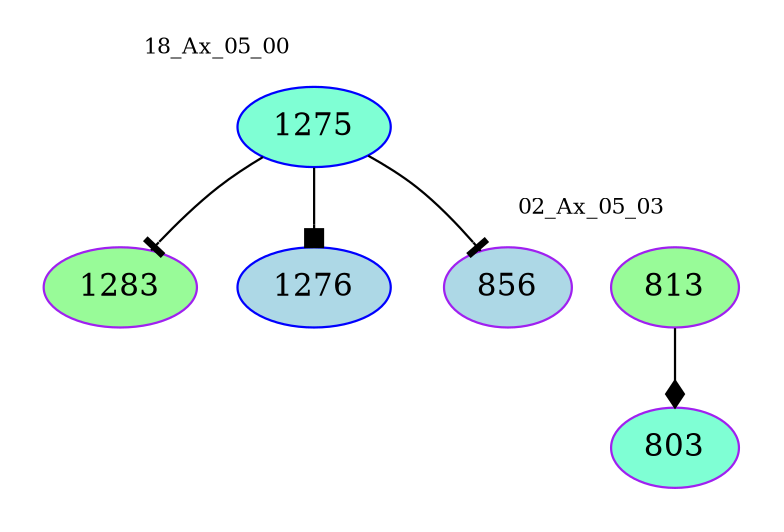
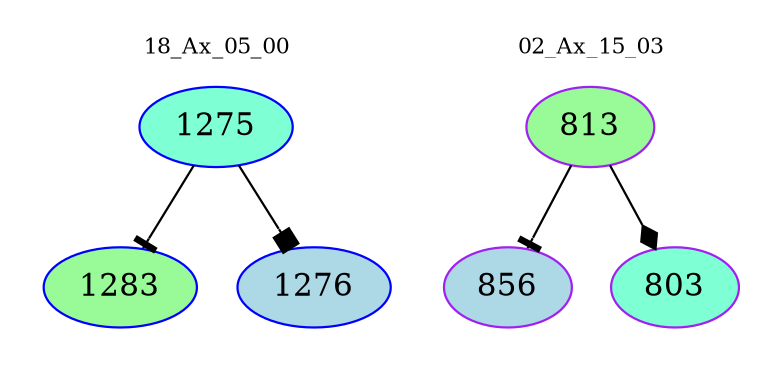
(440, 208) -> (552, 202)
(591, 208) -> (591, 48)
(120, 287) -> (120, 287)
